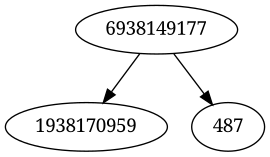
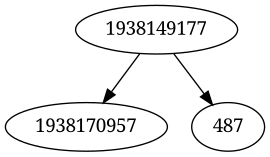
(157, 30) -> (157, 30)
(86, 127) -> (86, 127)
